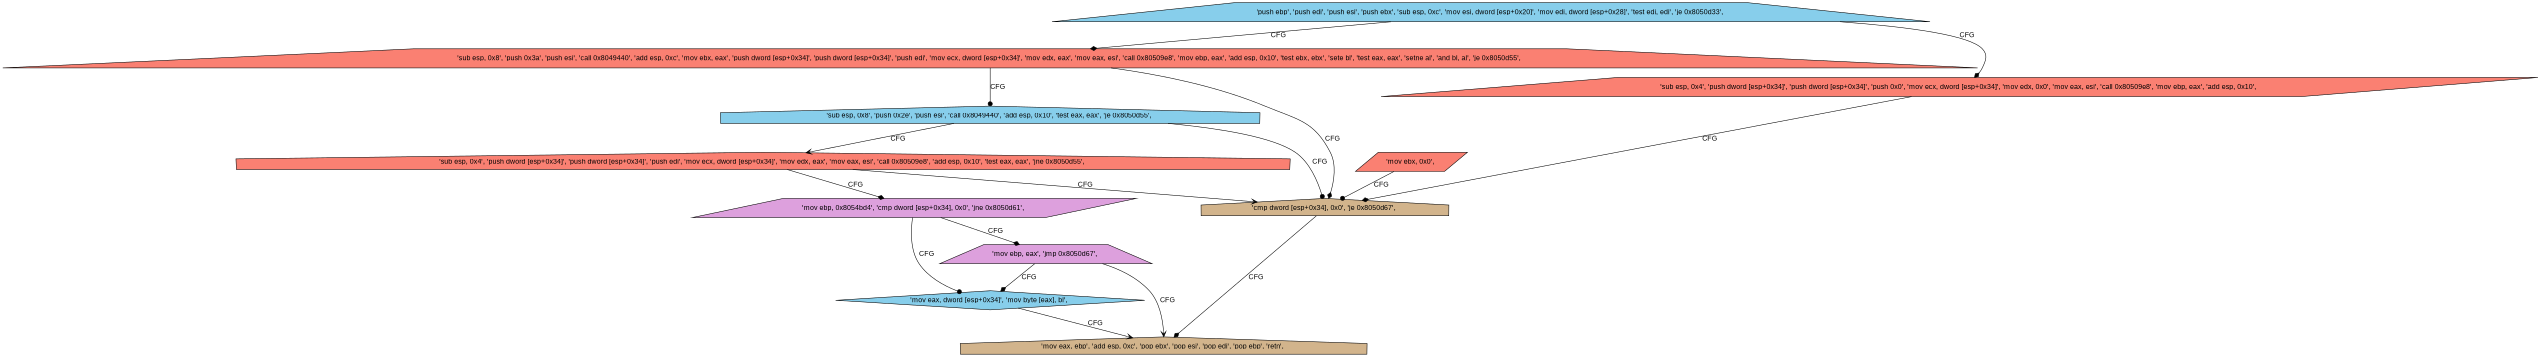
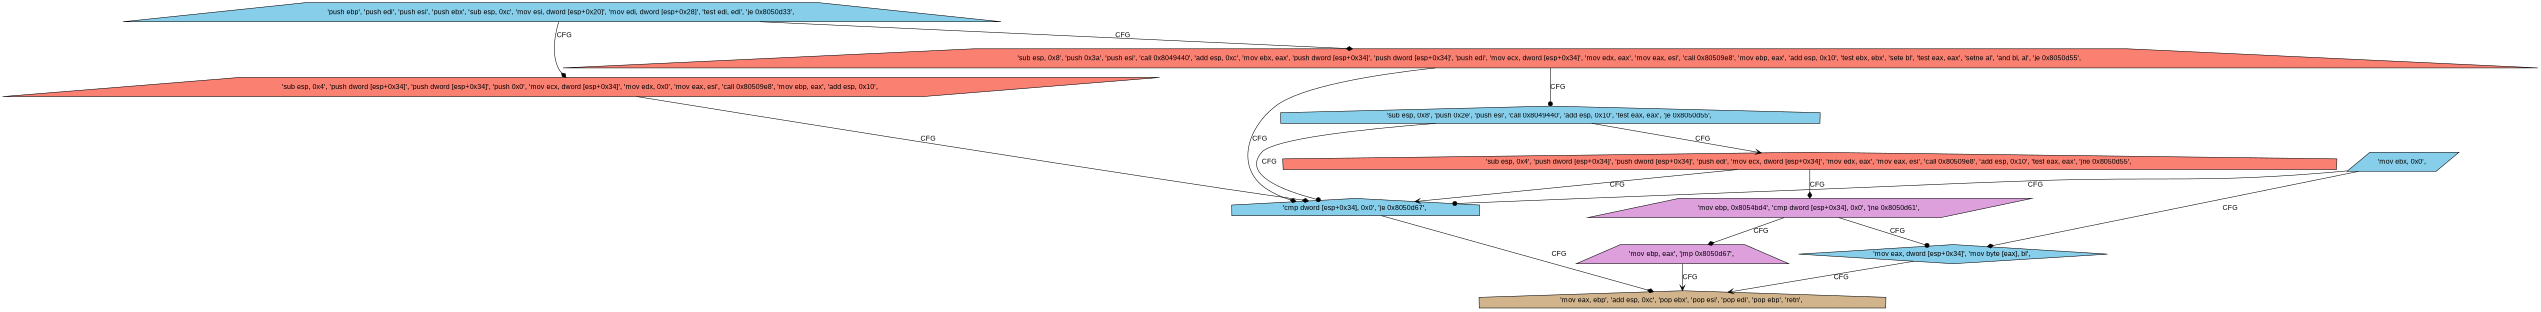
(1411, 162) -> (2403, 162)
(1325, 208) -> (1356, 208)
(1020, 275) -> (2176, 208)
